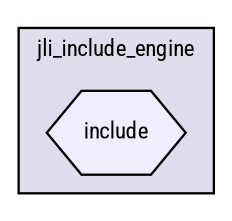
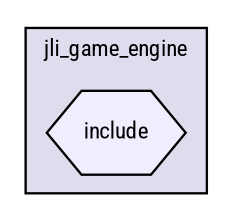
(116, 50) -> (116, 50)
